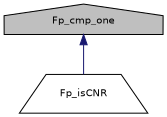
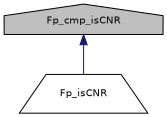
(84, 21) -> (84, 21)
